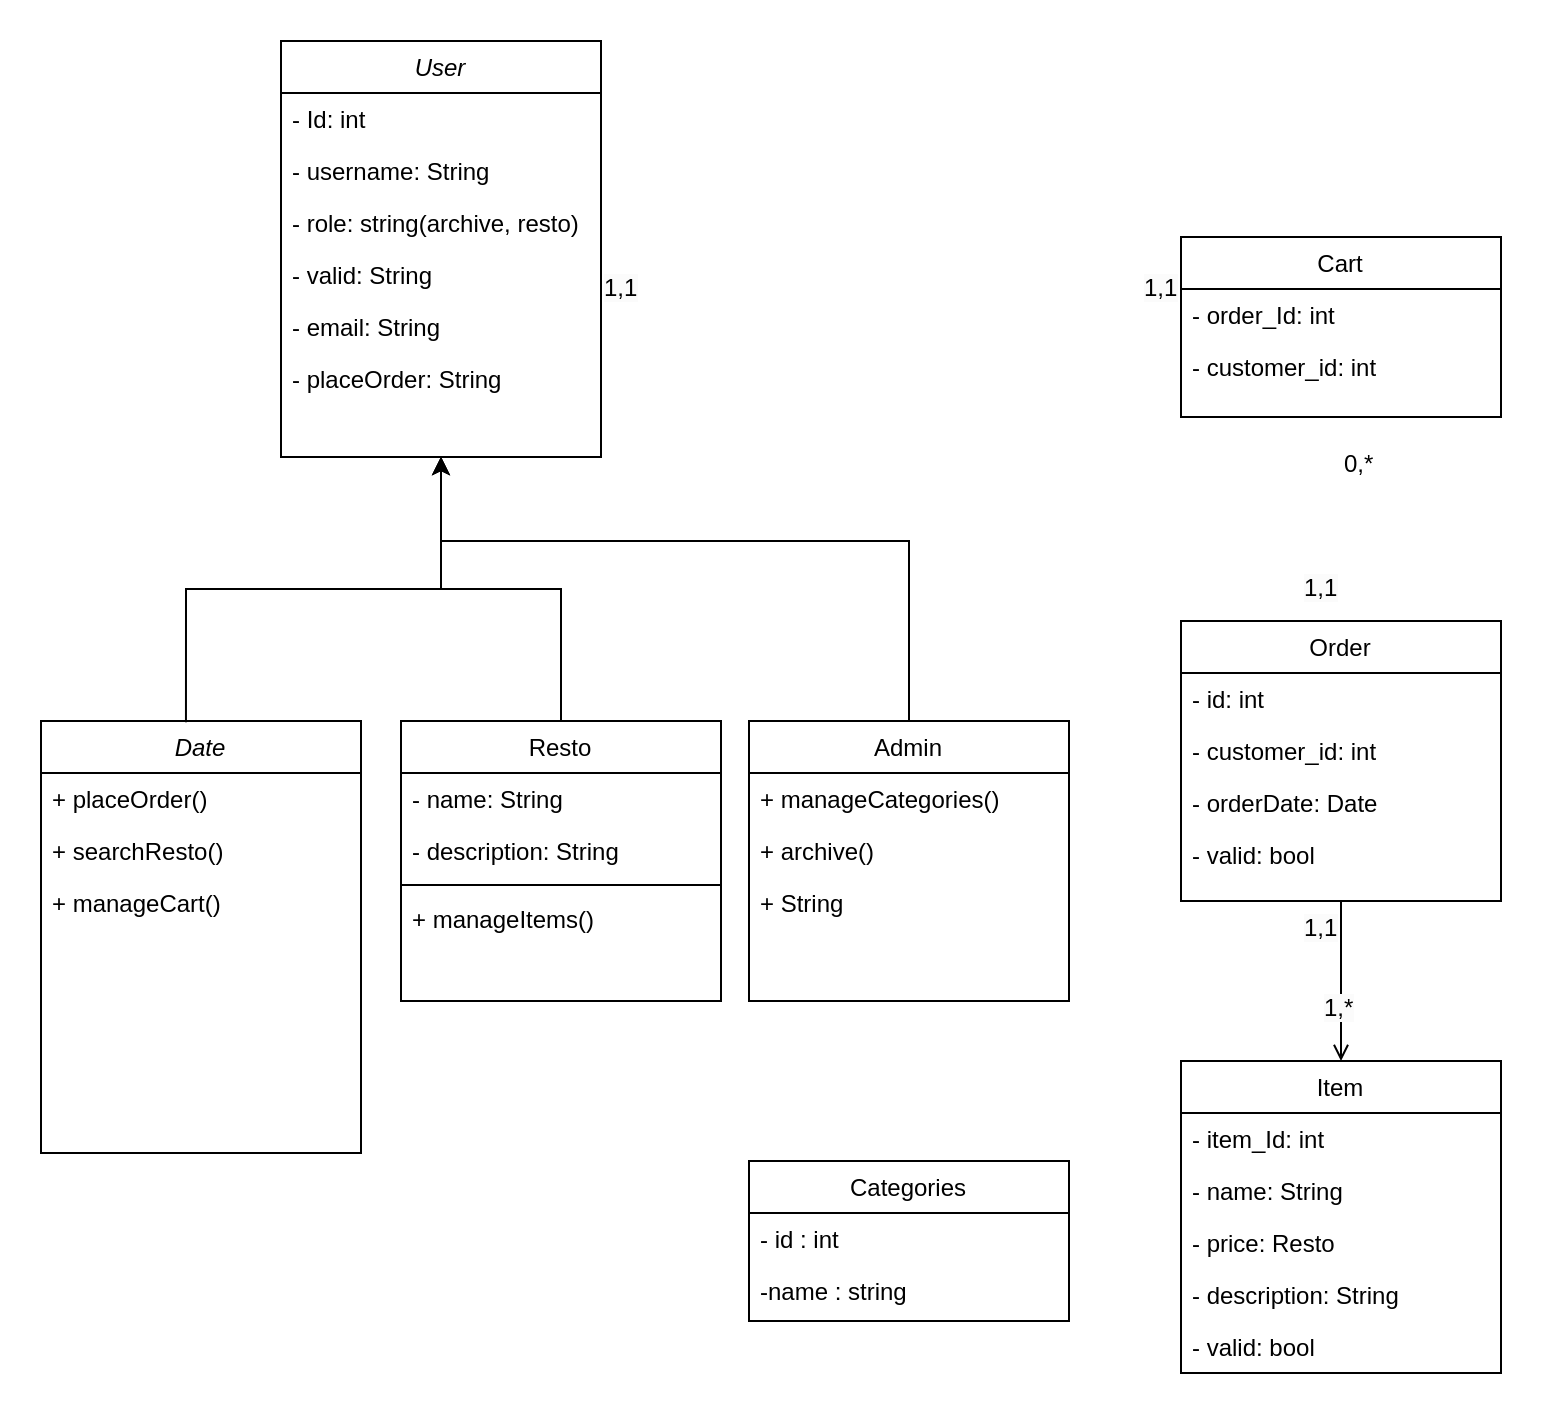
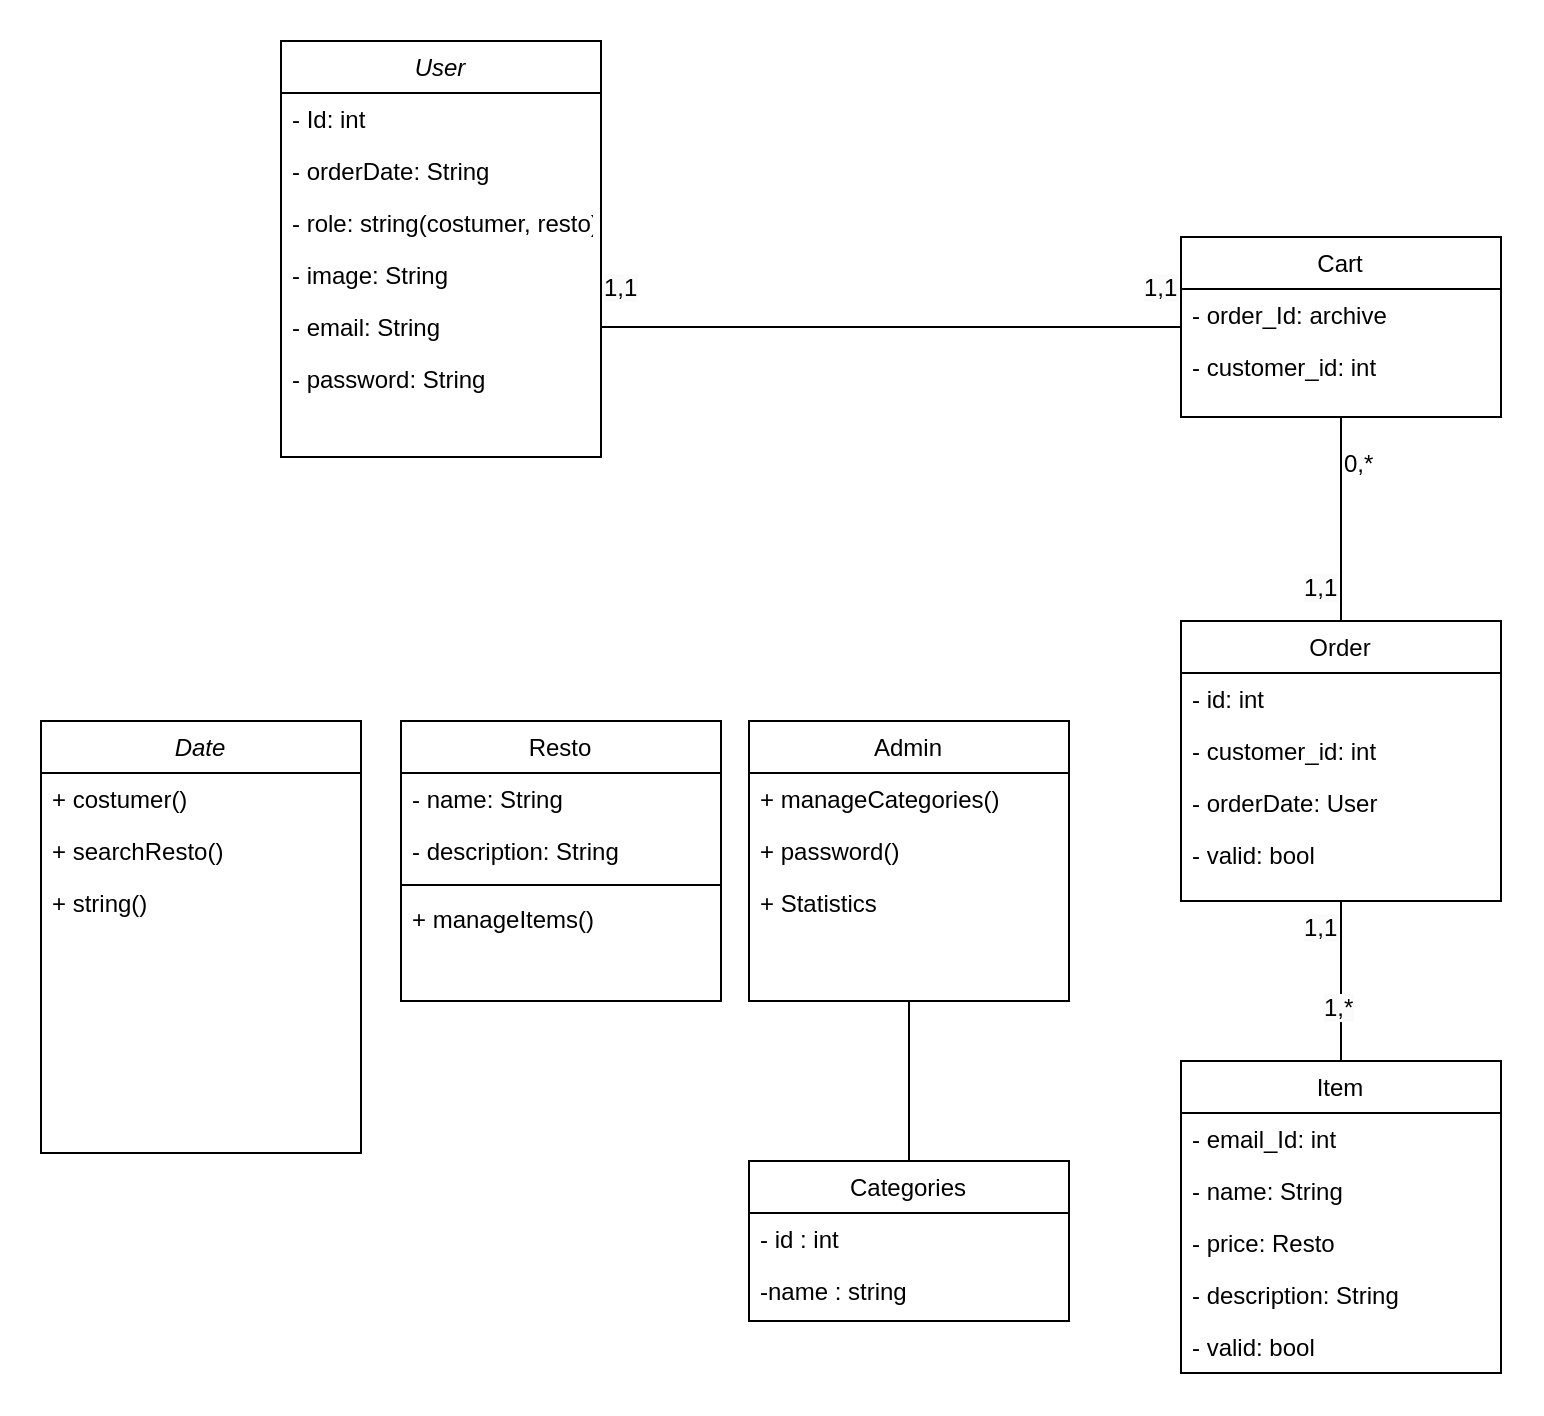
(400, 172) -> (407, 172)
(469, 224) -> (478, 224)
(374, 276) -> (377, 276)
(1280, 316) -> (1307, 316)
none -> (891, 327)
(411, 380) -> (400, 380)
none -> (1341, 521)
(767, 541) -> none
(245, 589) -> none
(561, 597) -> none
(140, 800) -> (130, 800)
(1297, 804) -> (1297, 804)
(828, 852) -> (838, 852)
(143, 904) -> (113, 904)
(808, 904) -> (831, 904)
(1341, 1053) -> (1341, 1054)
none -> (909, 1083)
(1270, 1140) -> (1274, 1140)
